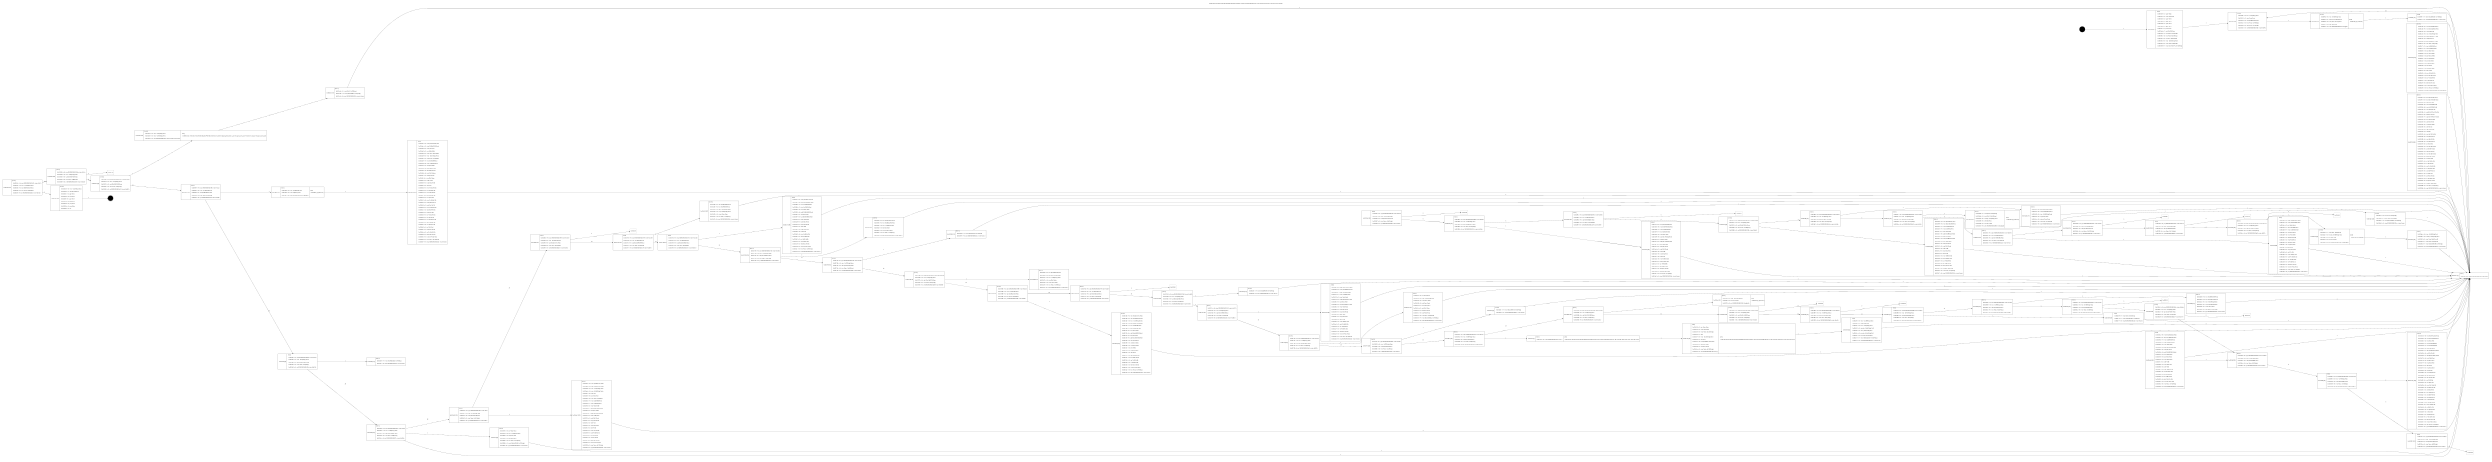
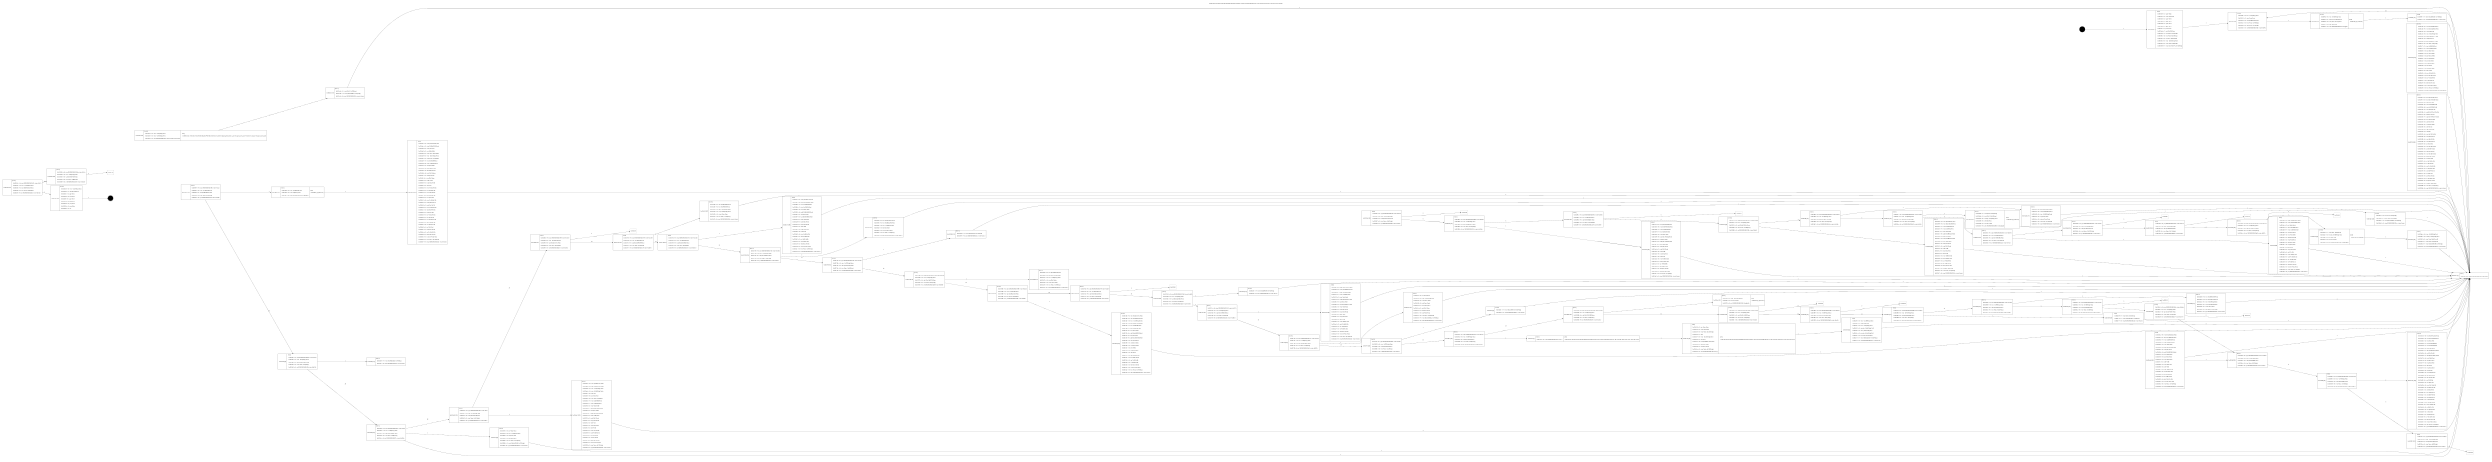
(111, 184) -> none
